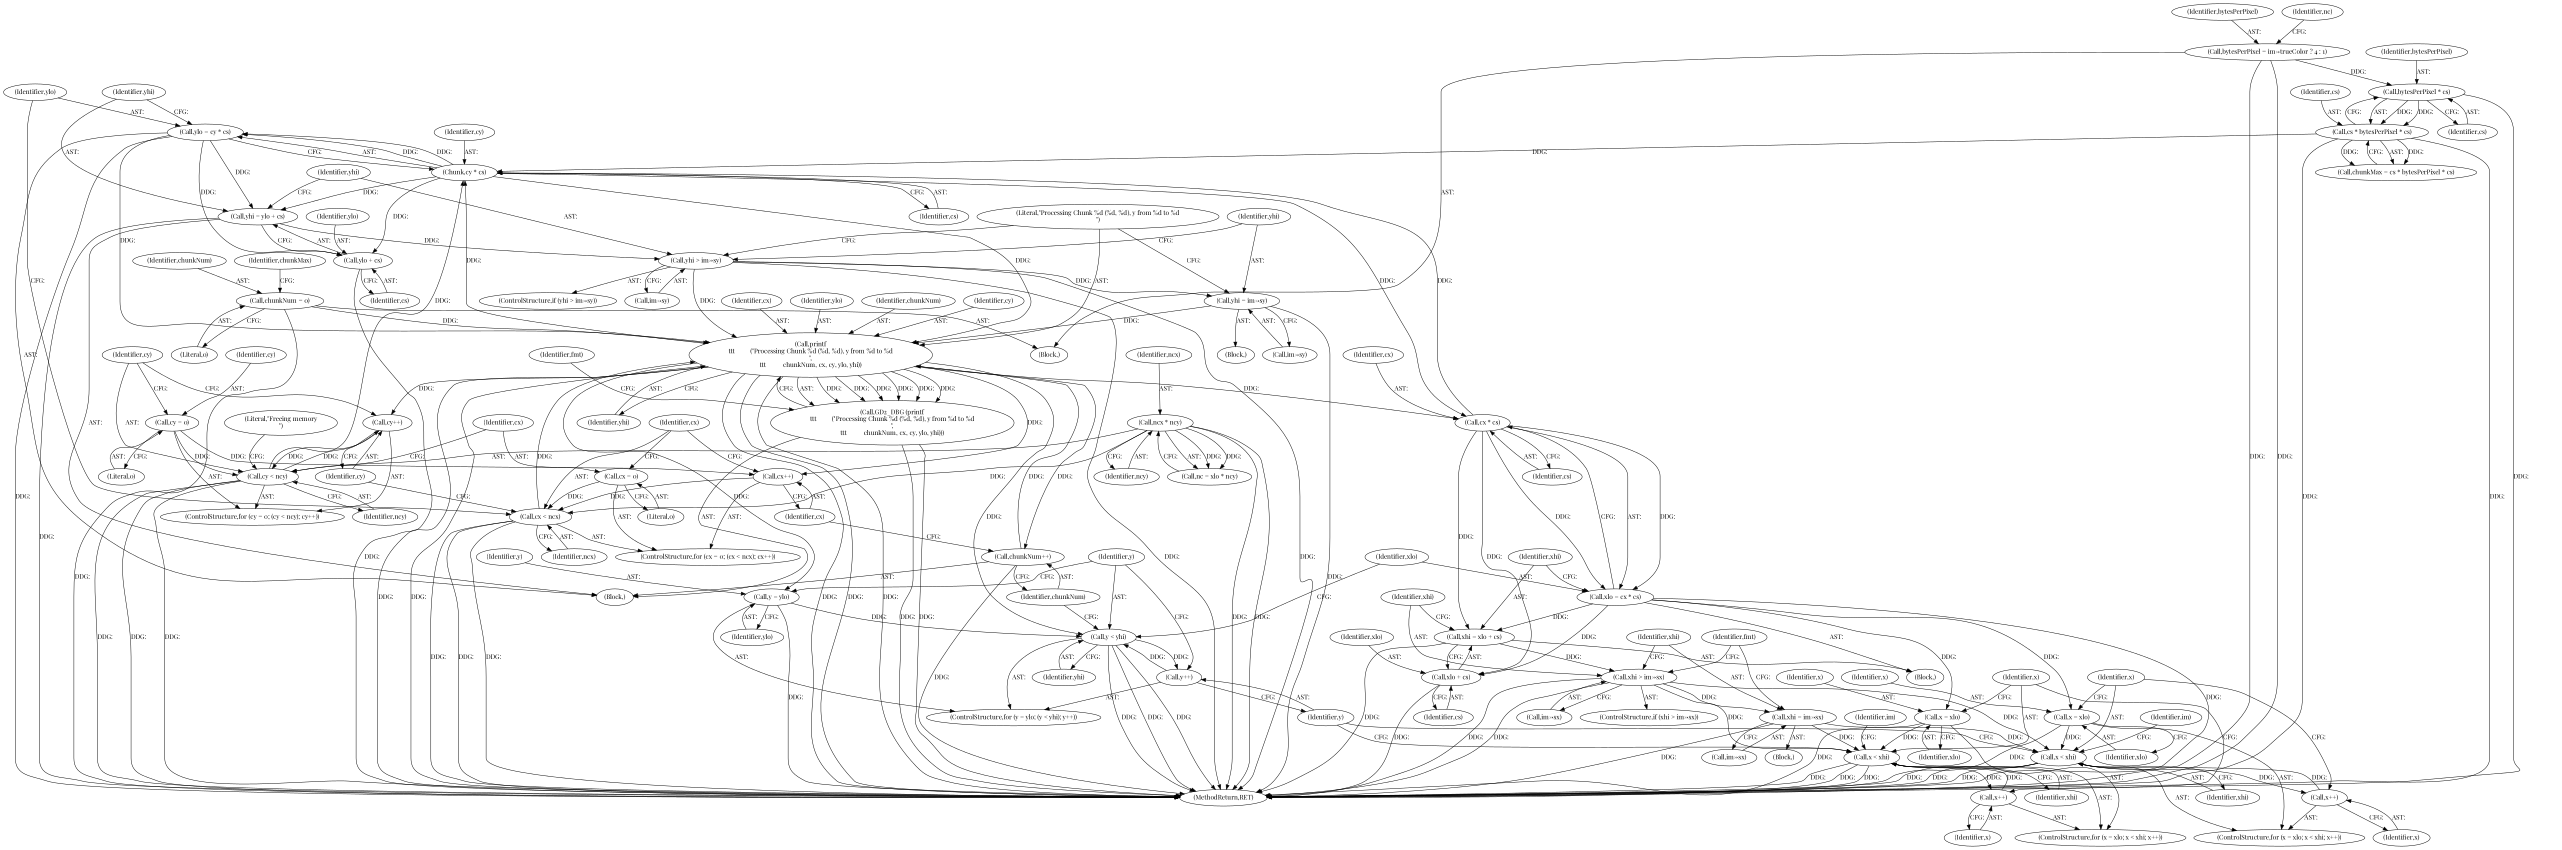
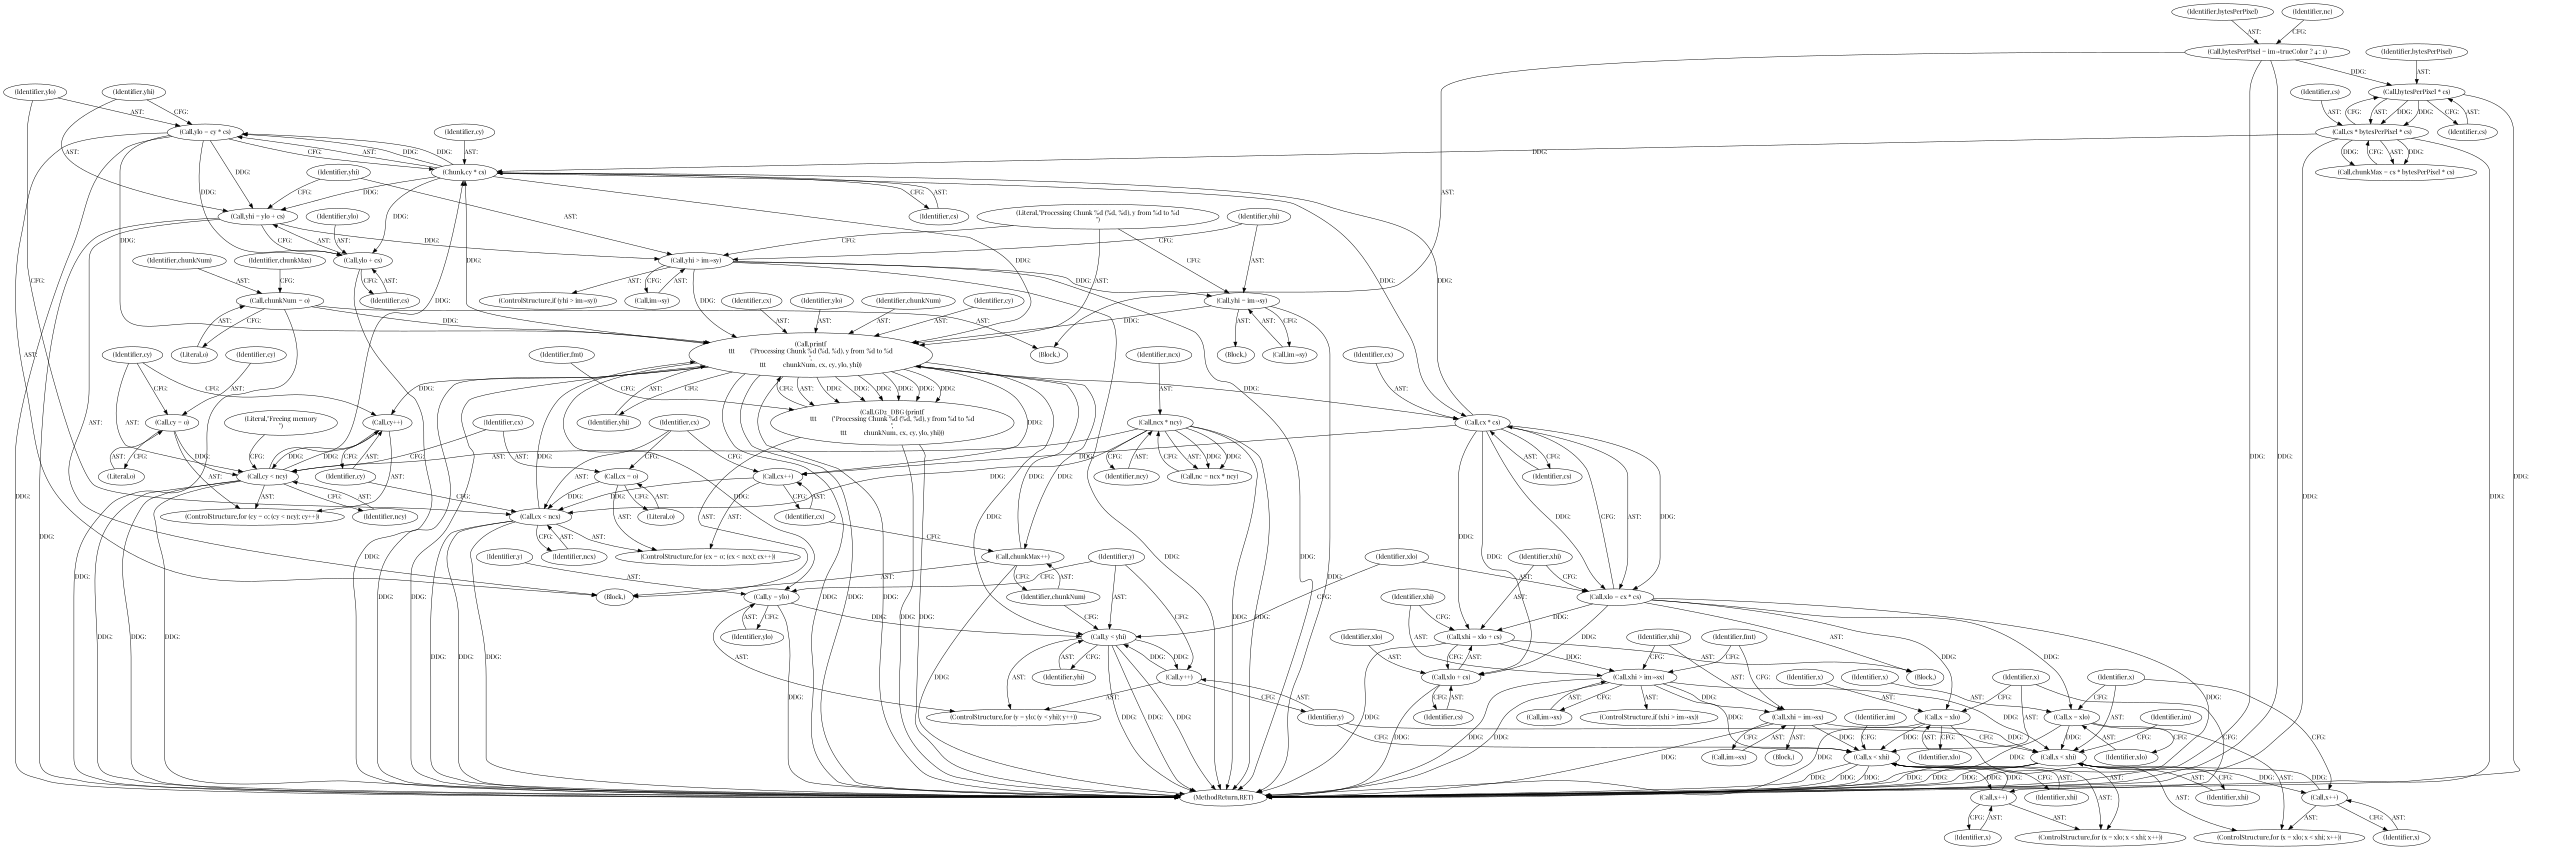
(461, 467) -> (1131, 450)
(1210, 477) -> (1210, 477)
(1023, 557) -> (1023, 557)
